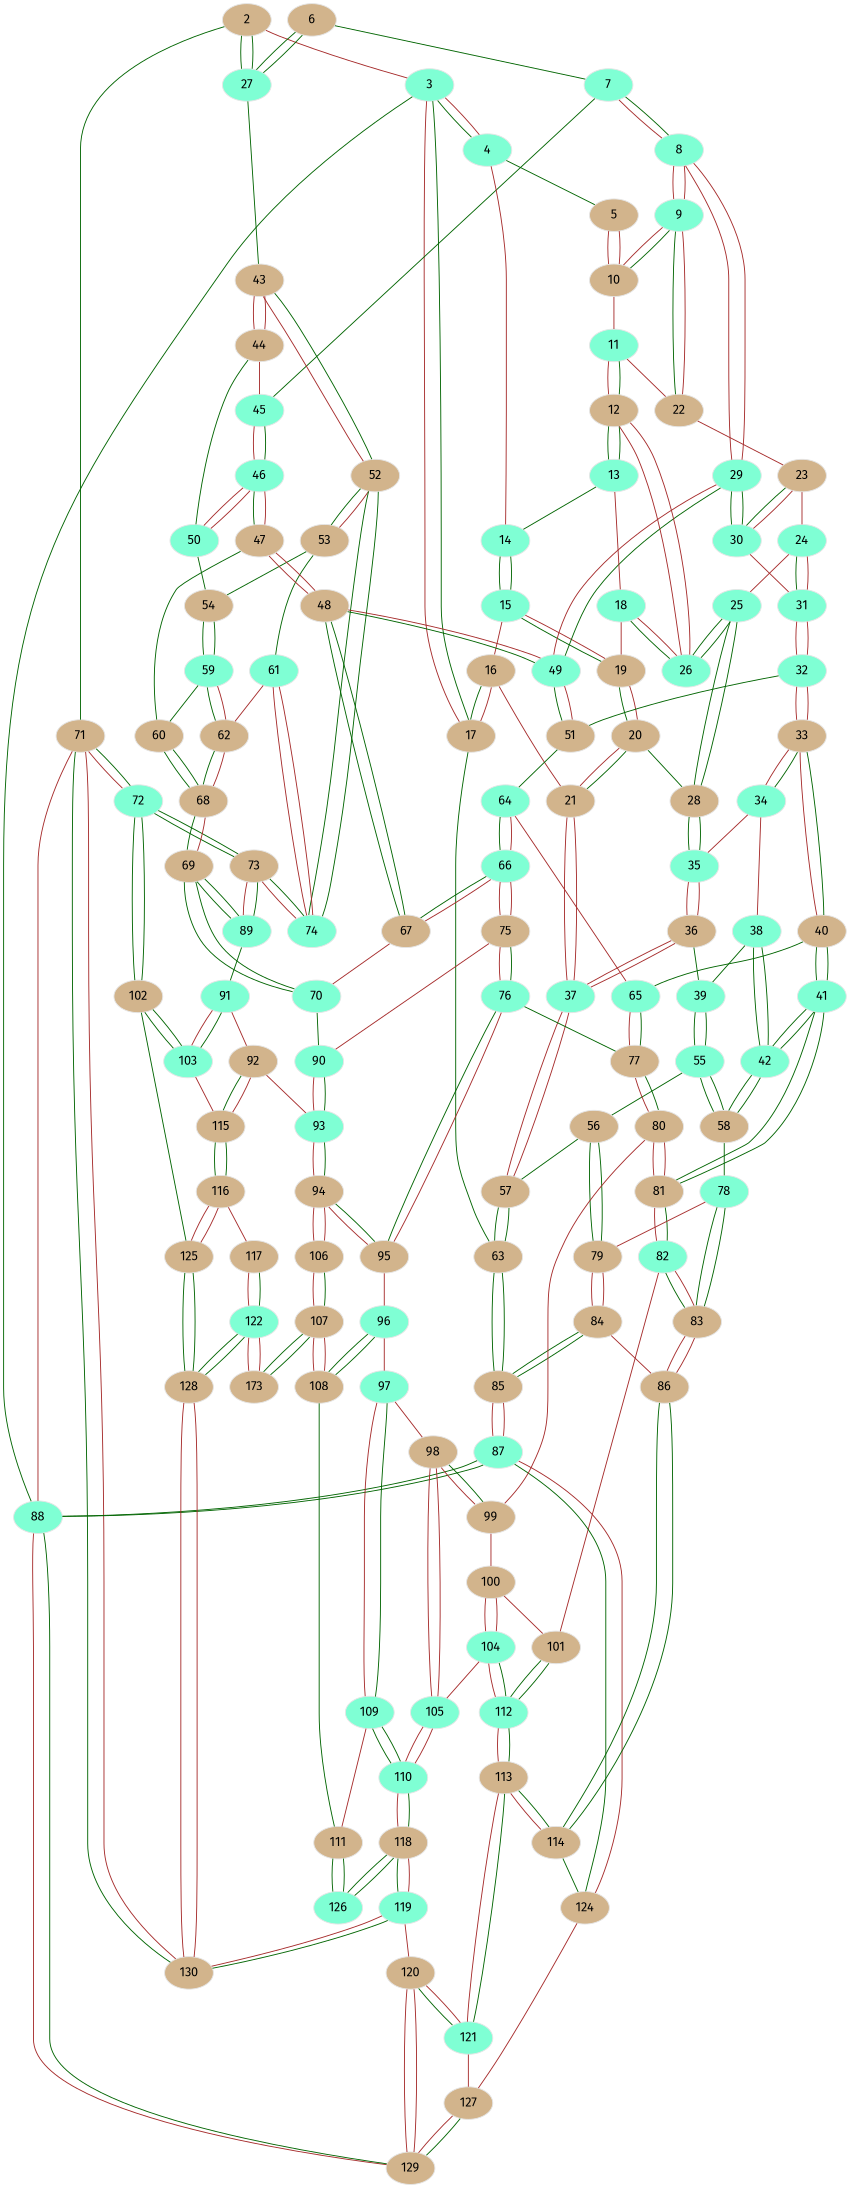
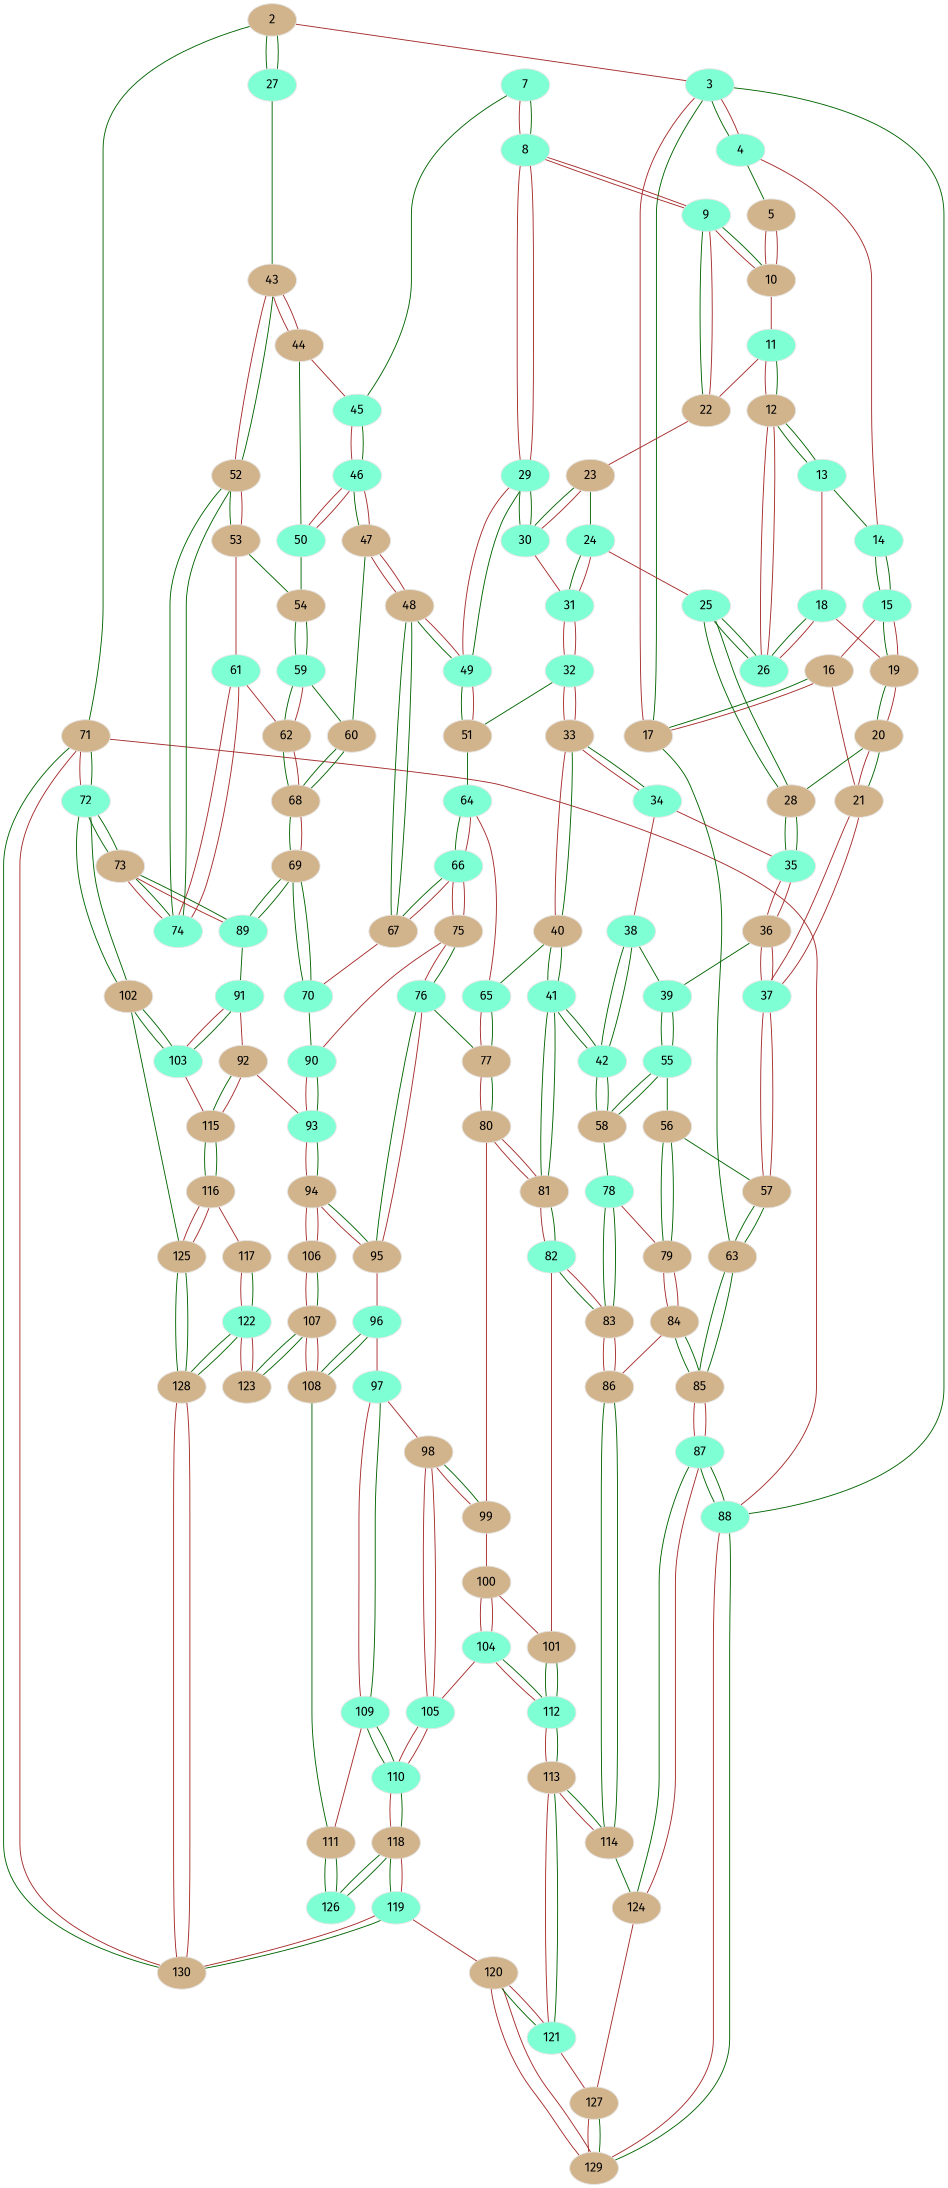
(312, 20) -> none
(802, 508) -> (590, 508)
(287, 602) -> (236, 606)
(254, 1387) -> (247, 1387)
